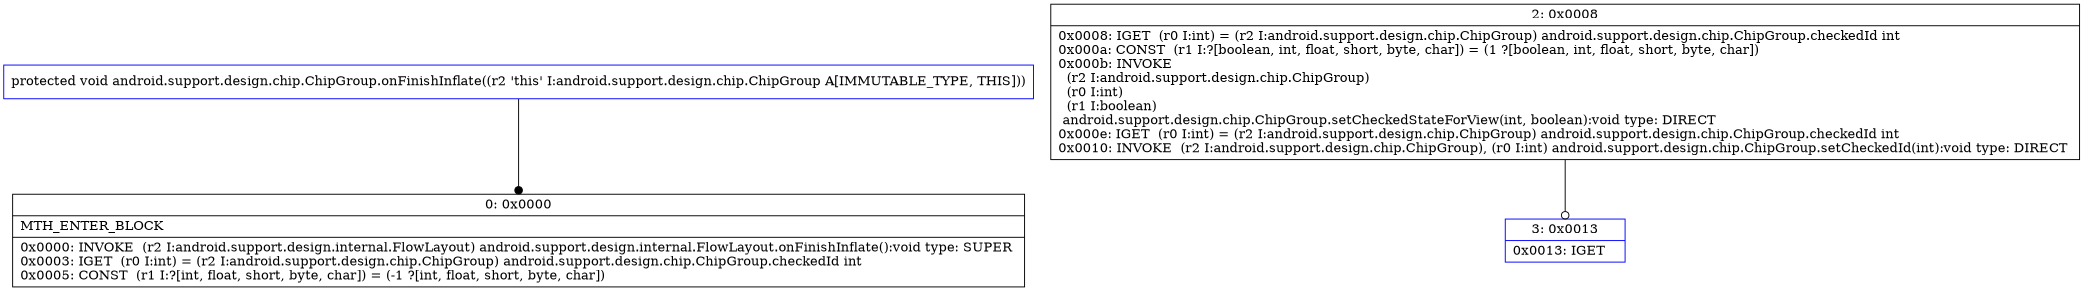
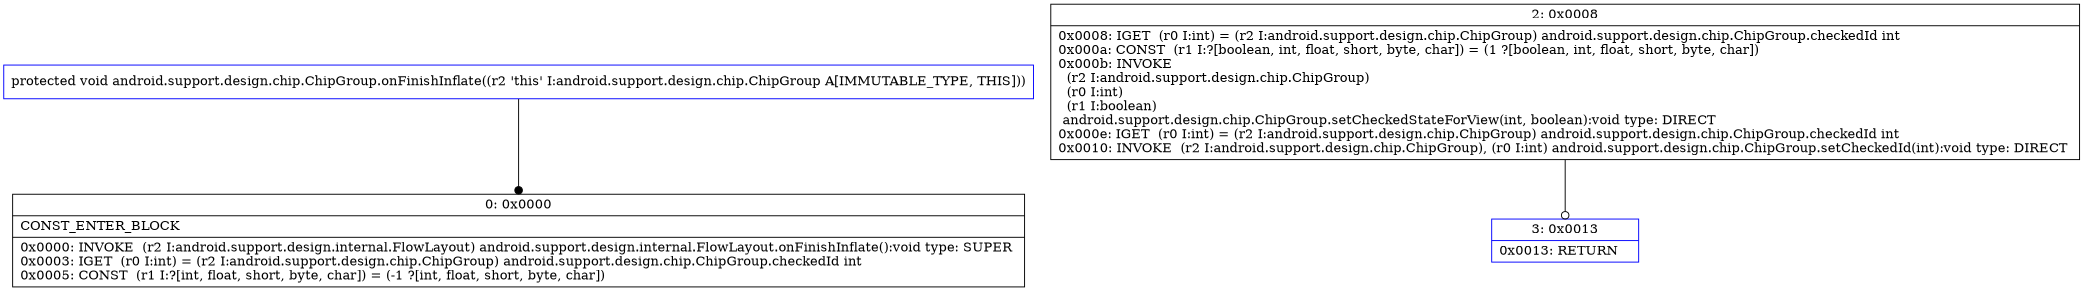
(92, 226) -> (100, 226)
(1565, 251) -> (1565, 251)
